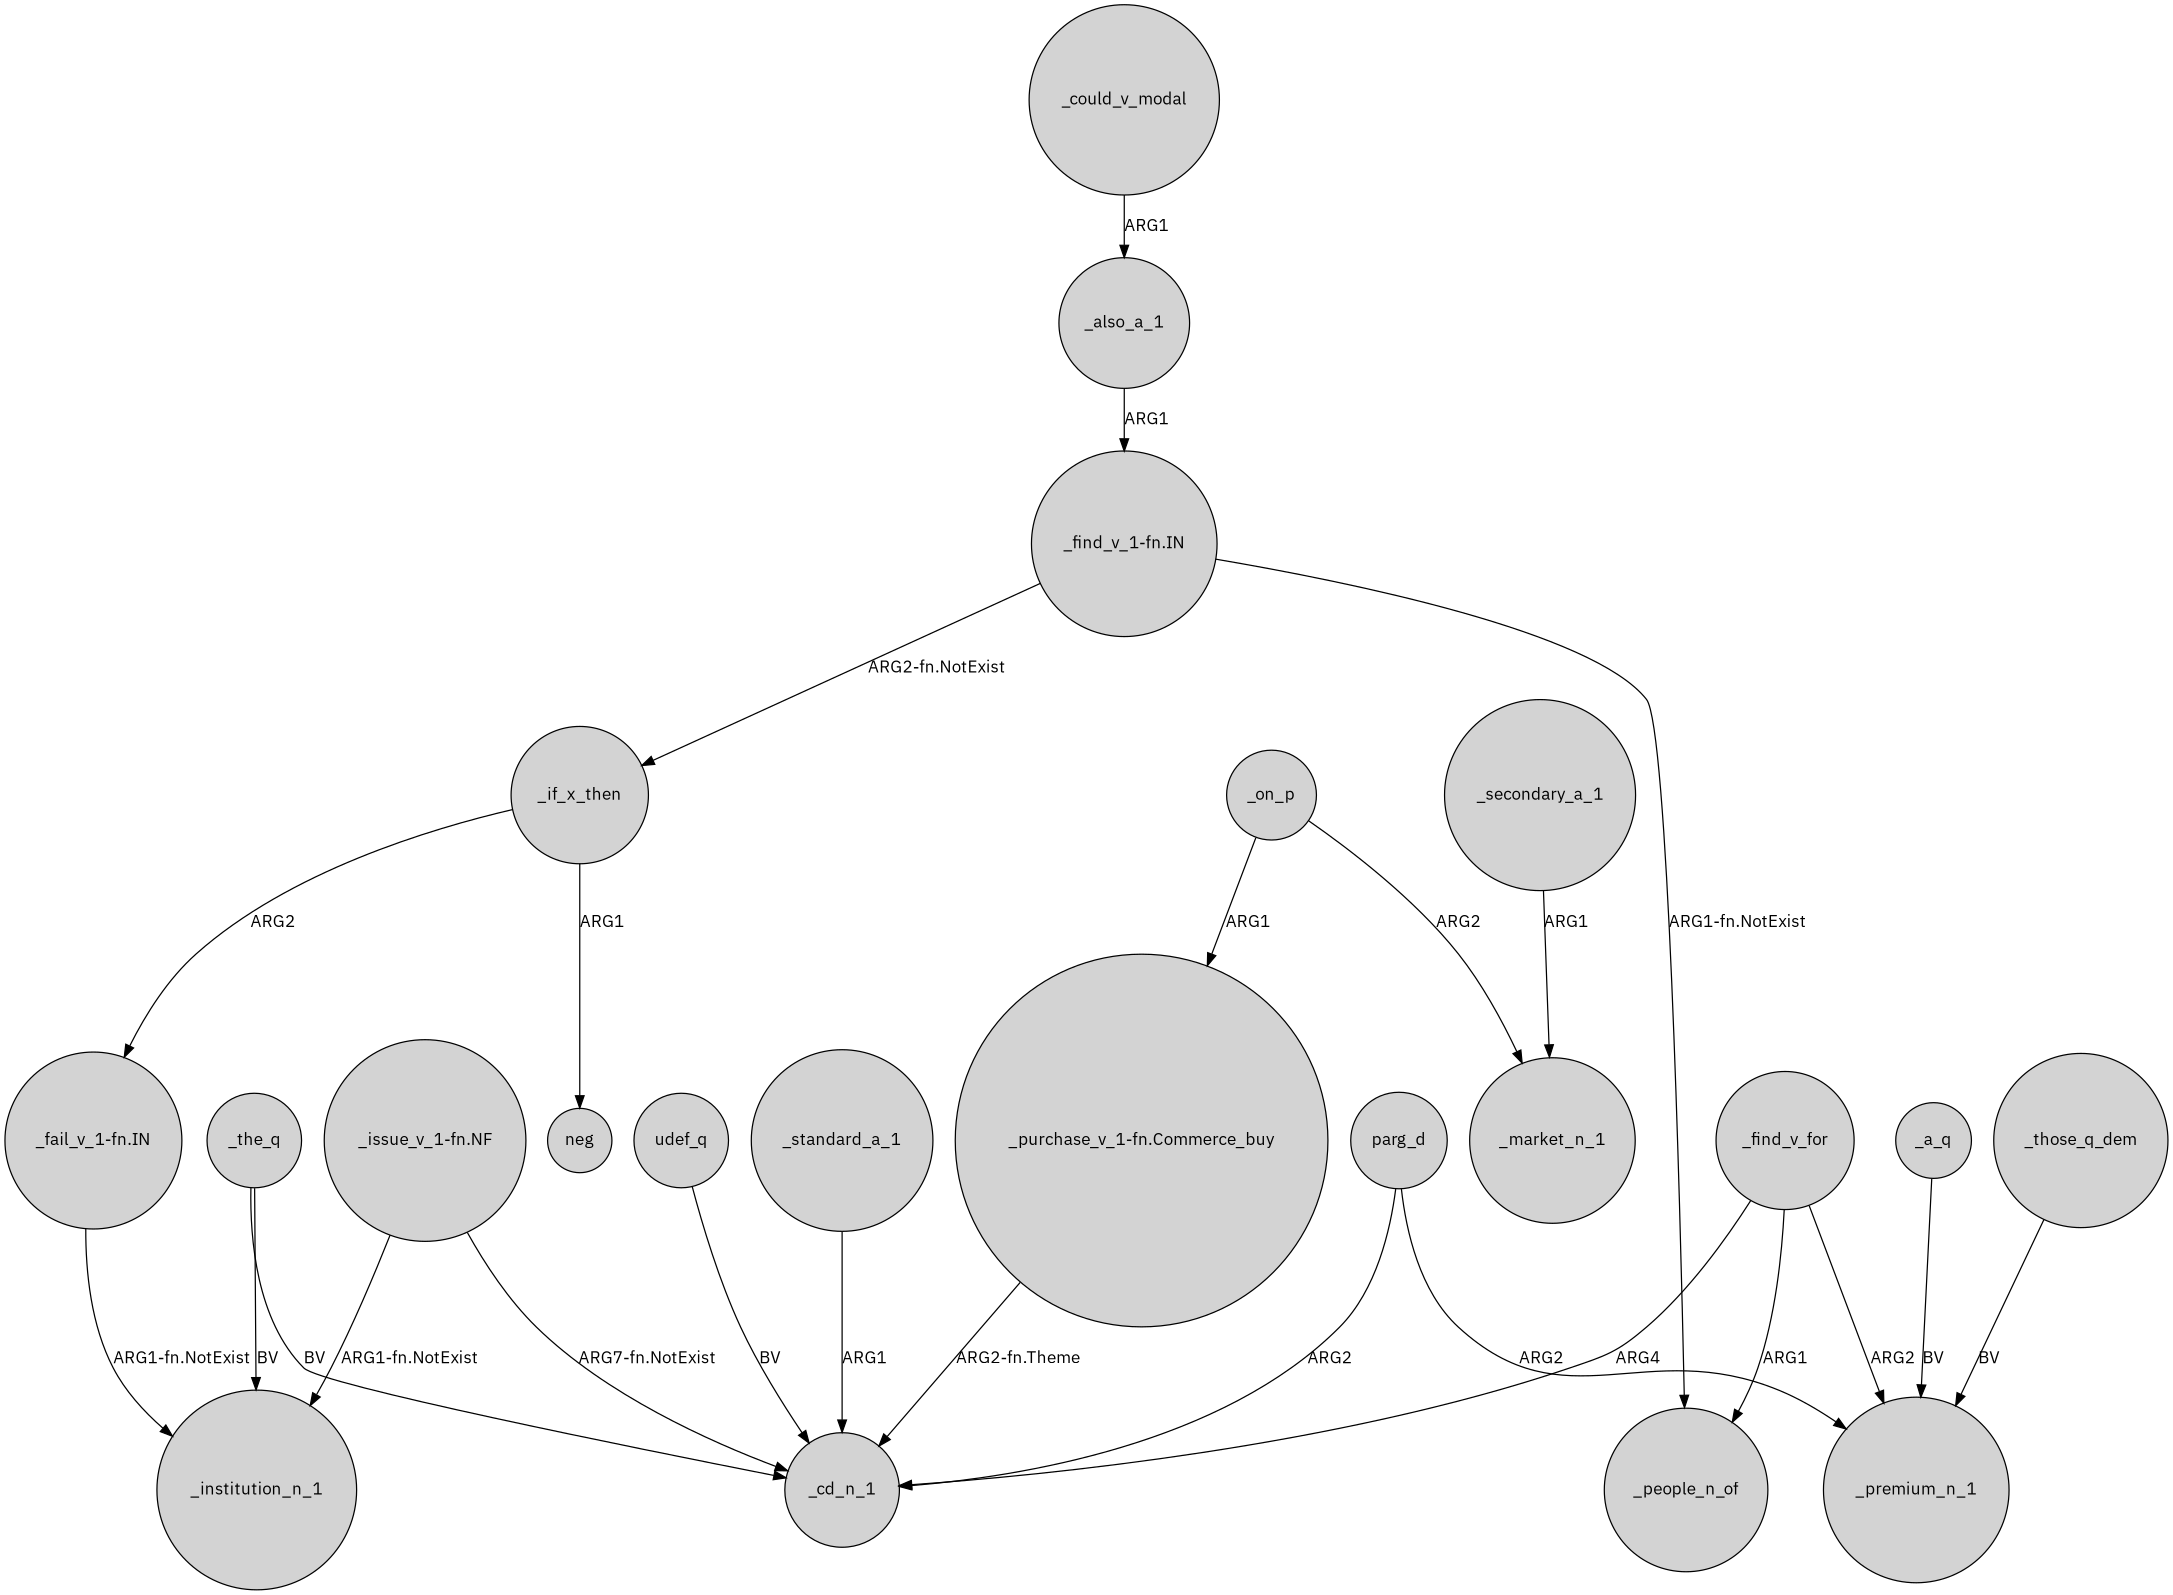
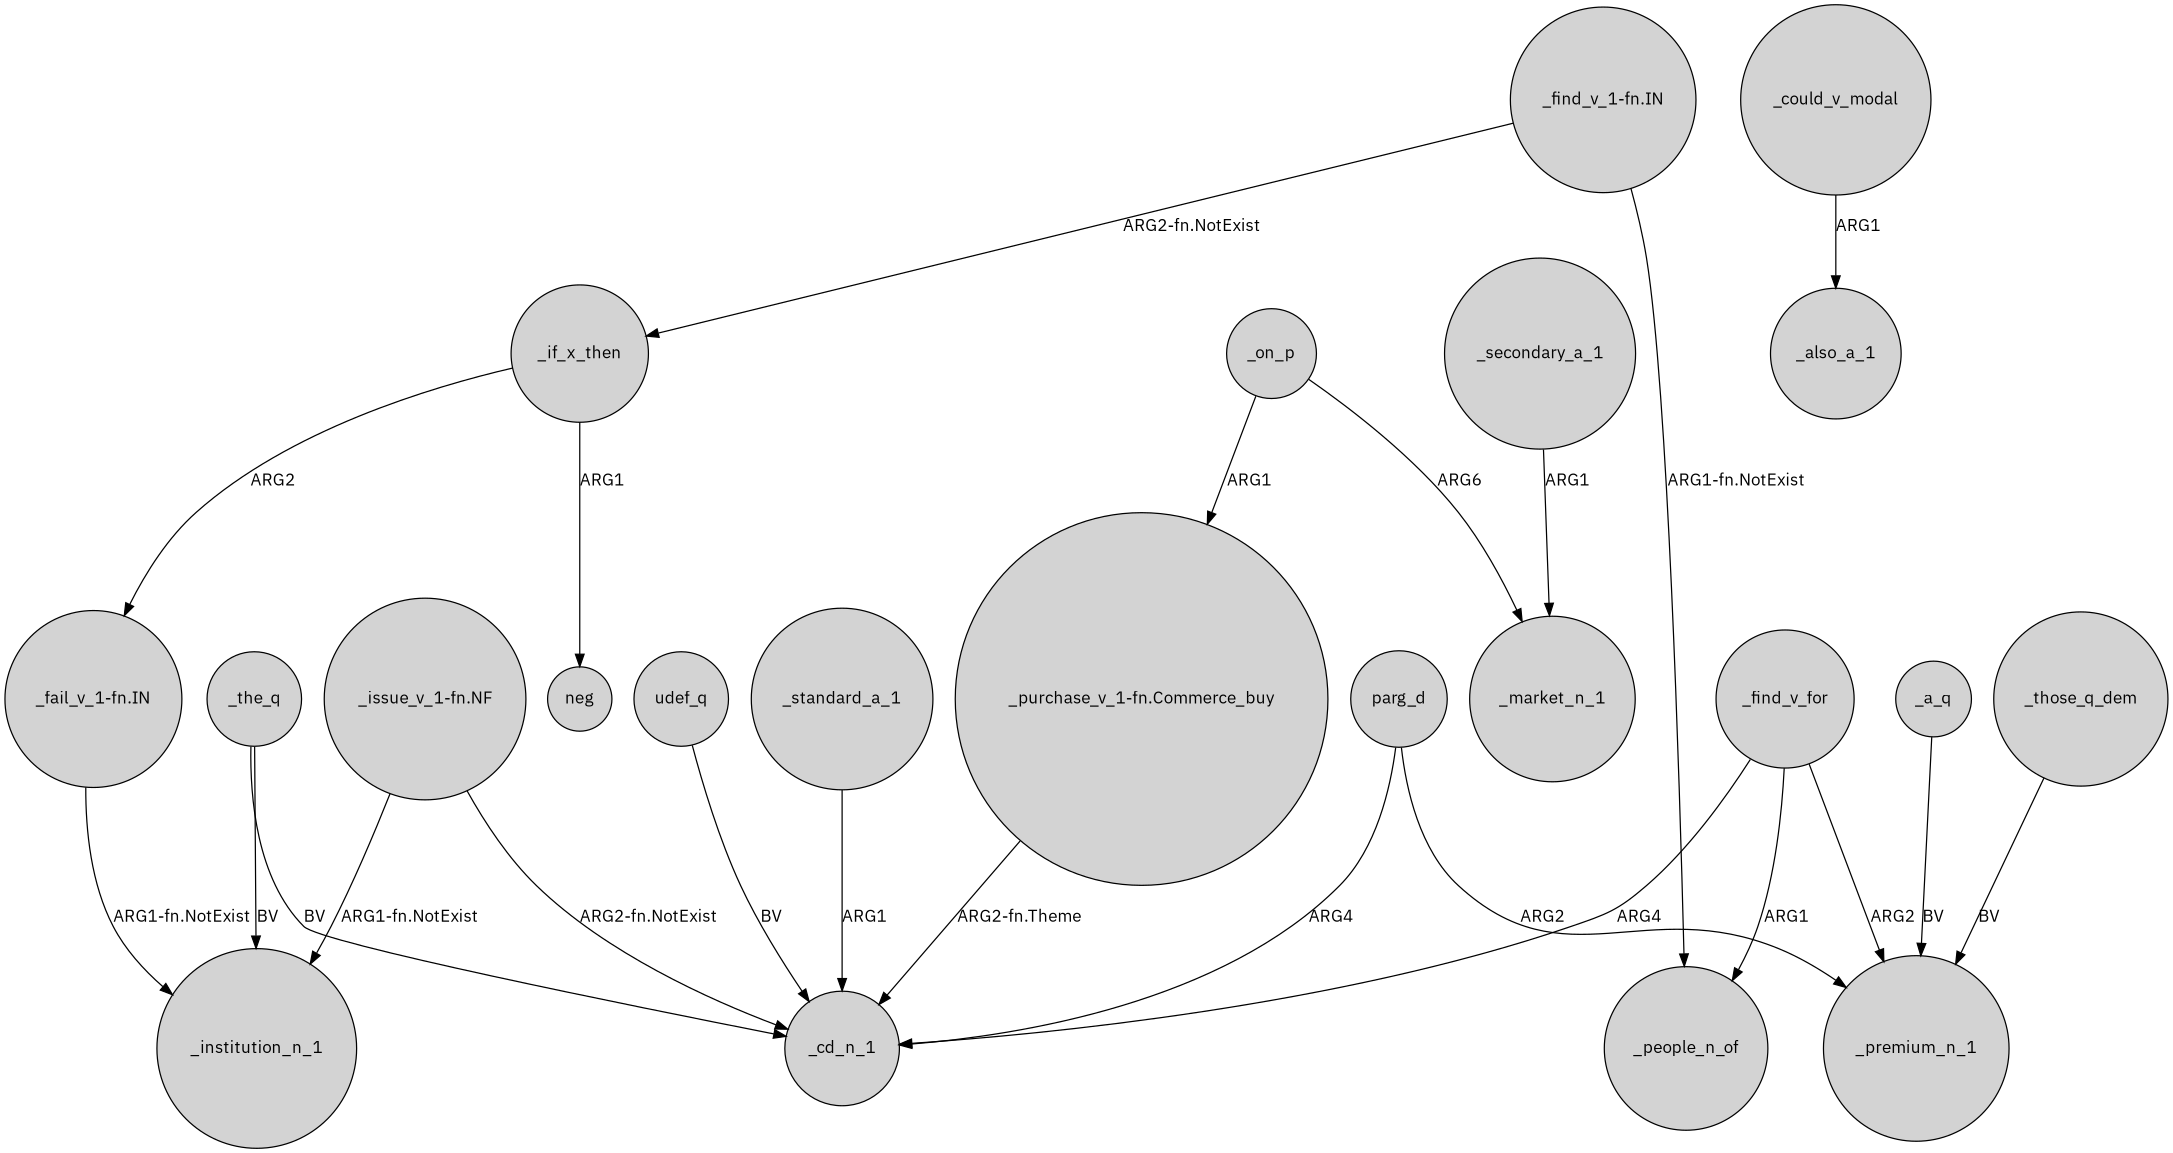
(1124, 414) -> none
(1459, 922) -> (1460, 481)
(648, 1359) -> (649, 917)
(1330, 1359) -> (1332, 917)
